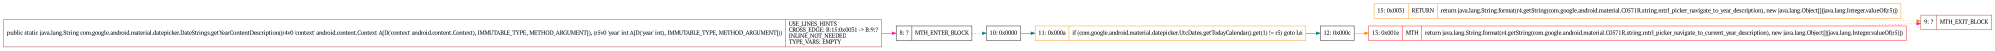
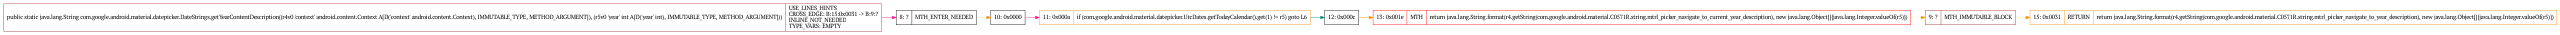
(1880, 20) -> (2021, 18)
(1964, 22) -> (1978, 17)
(1883, 25) -> (1916, 18)
(942, 33) -> (944, 17)
(977, 33) -> (982, 18)
(1026, 33) -> (1030, 18)
